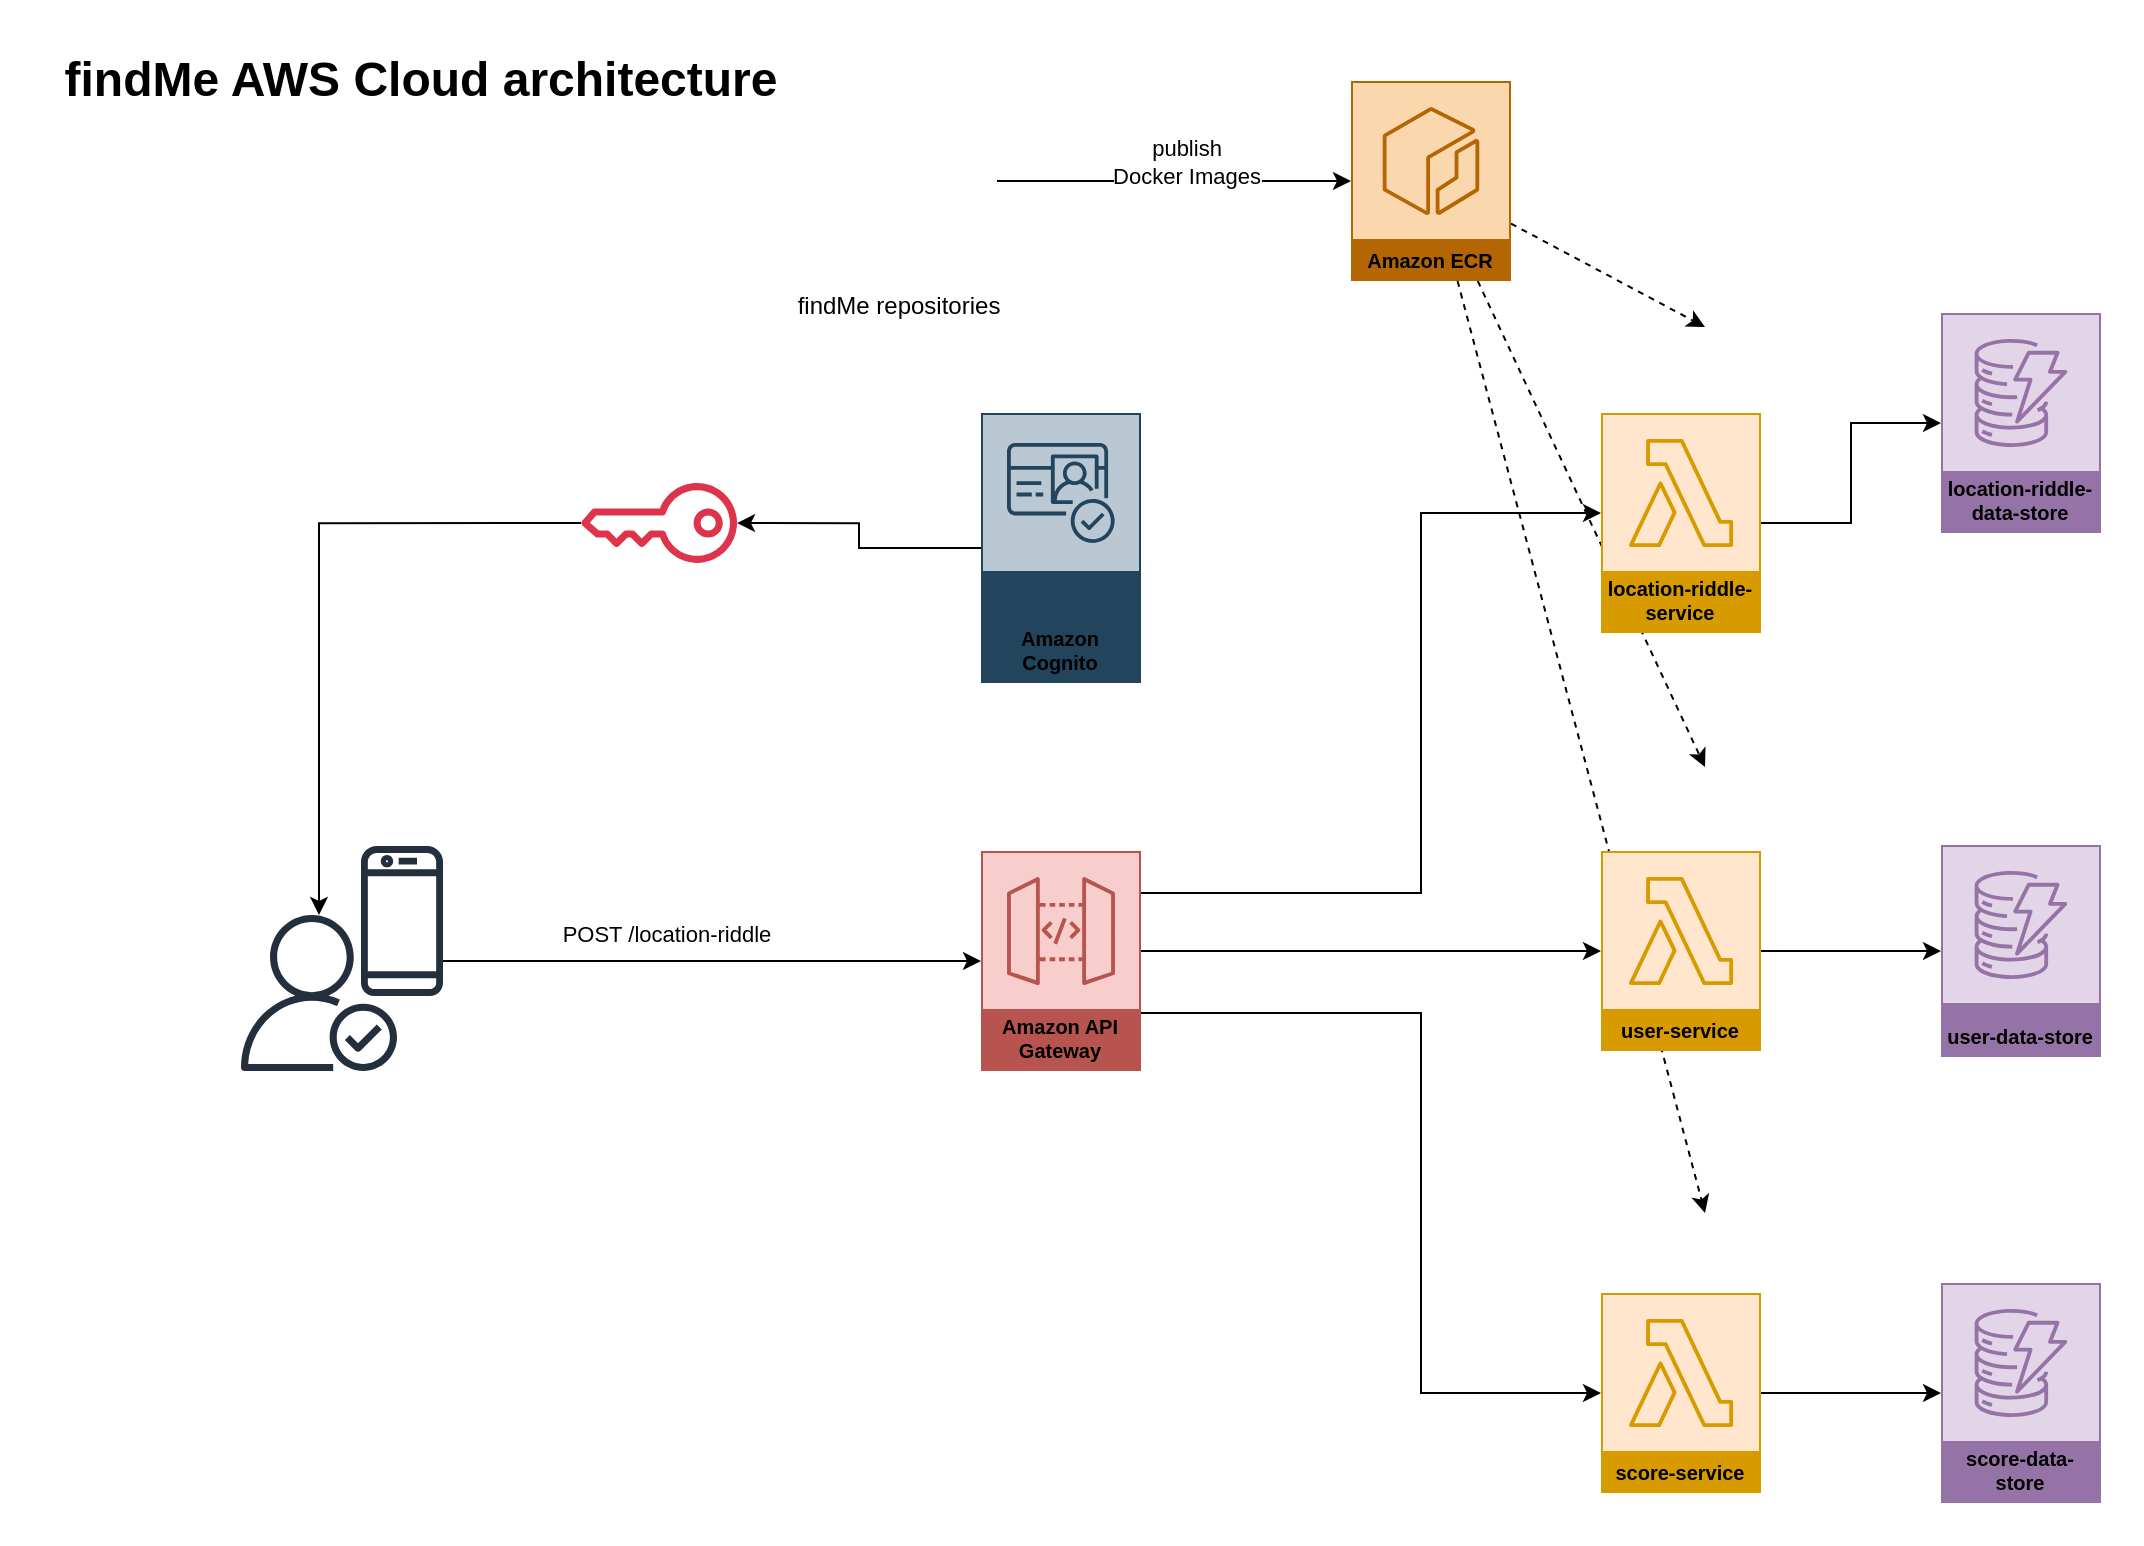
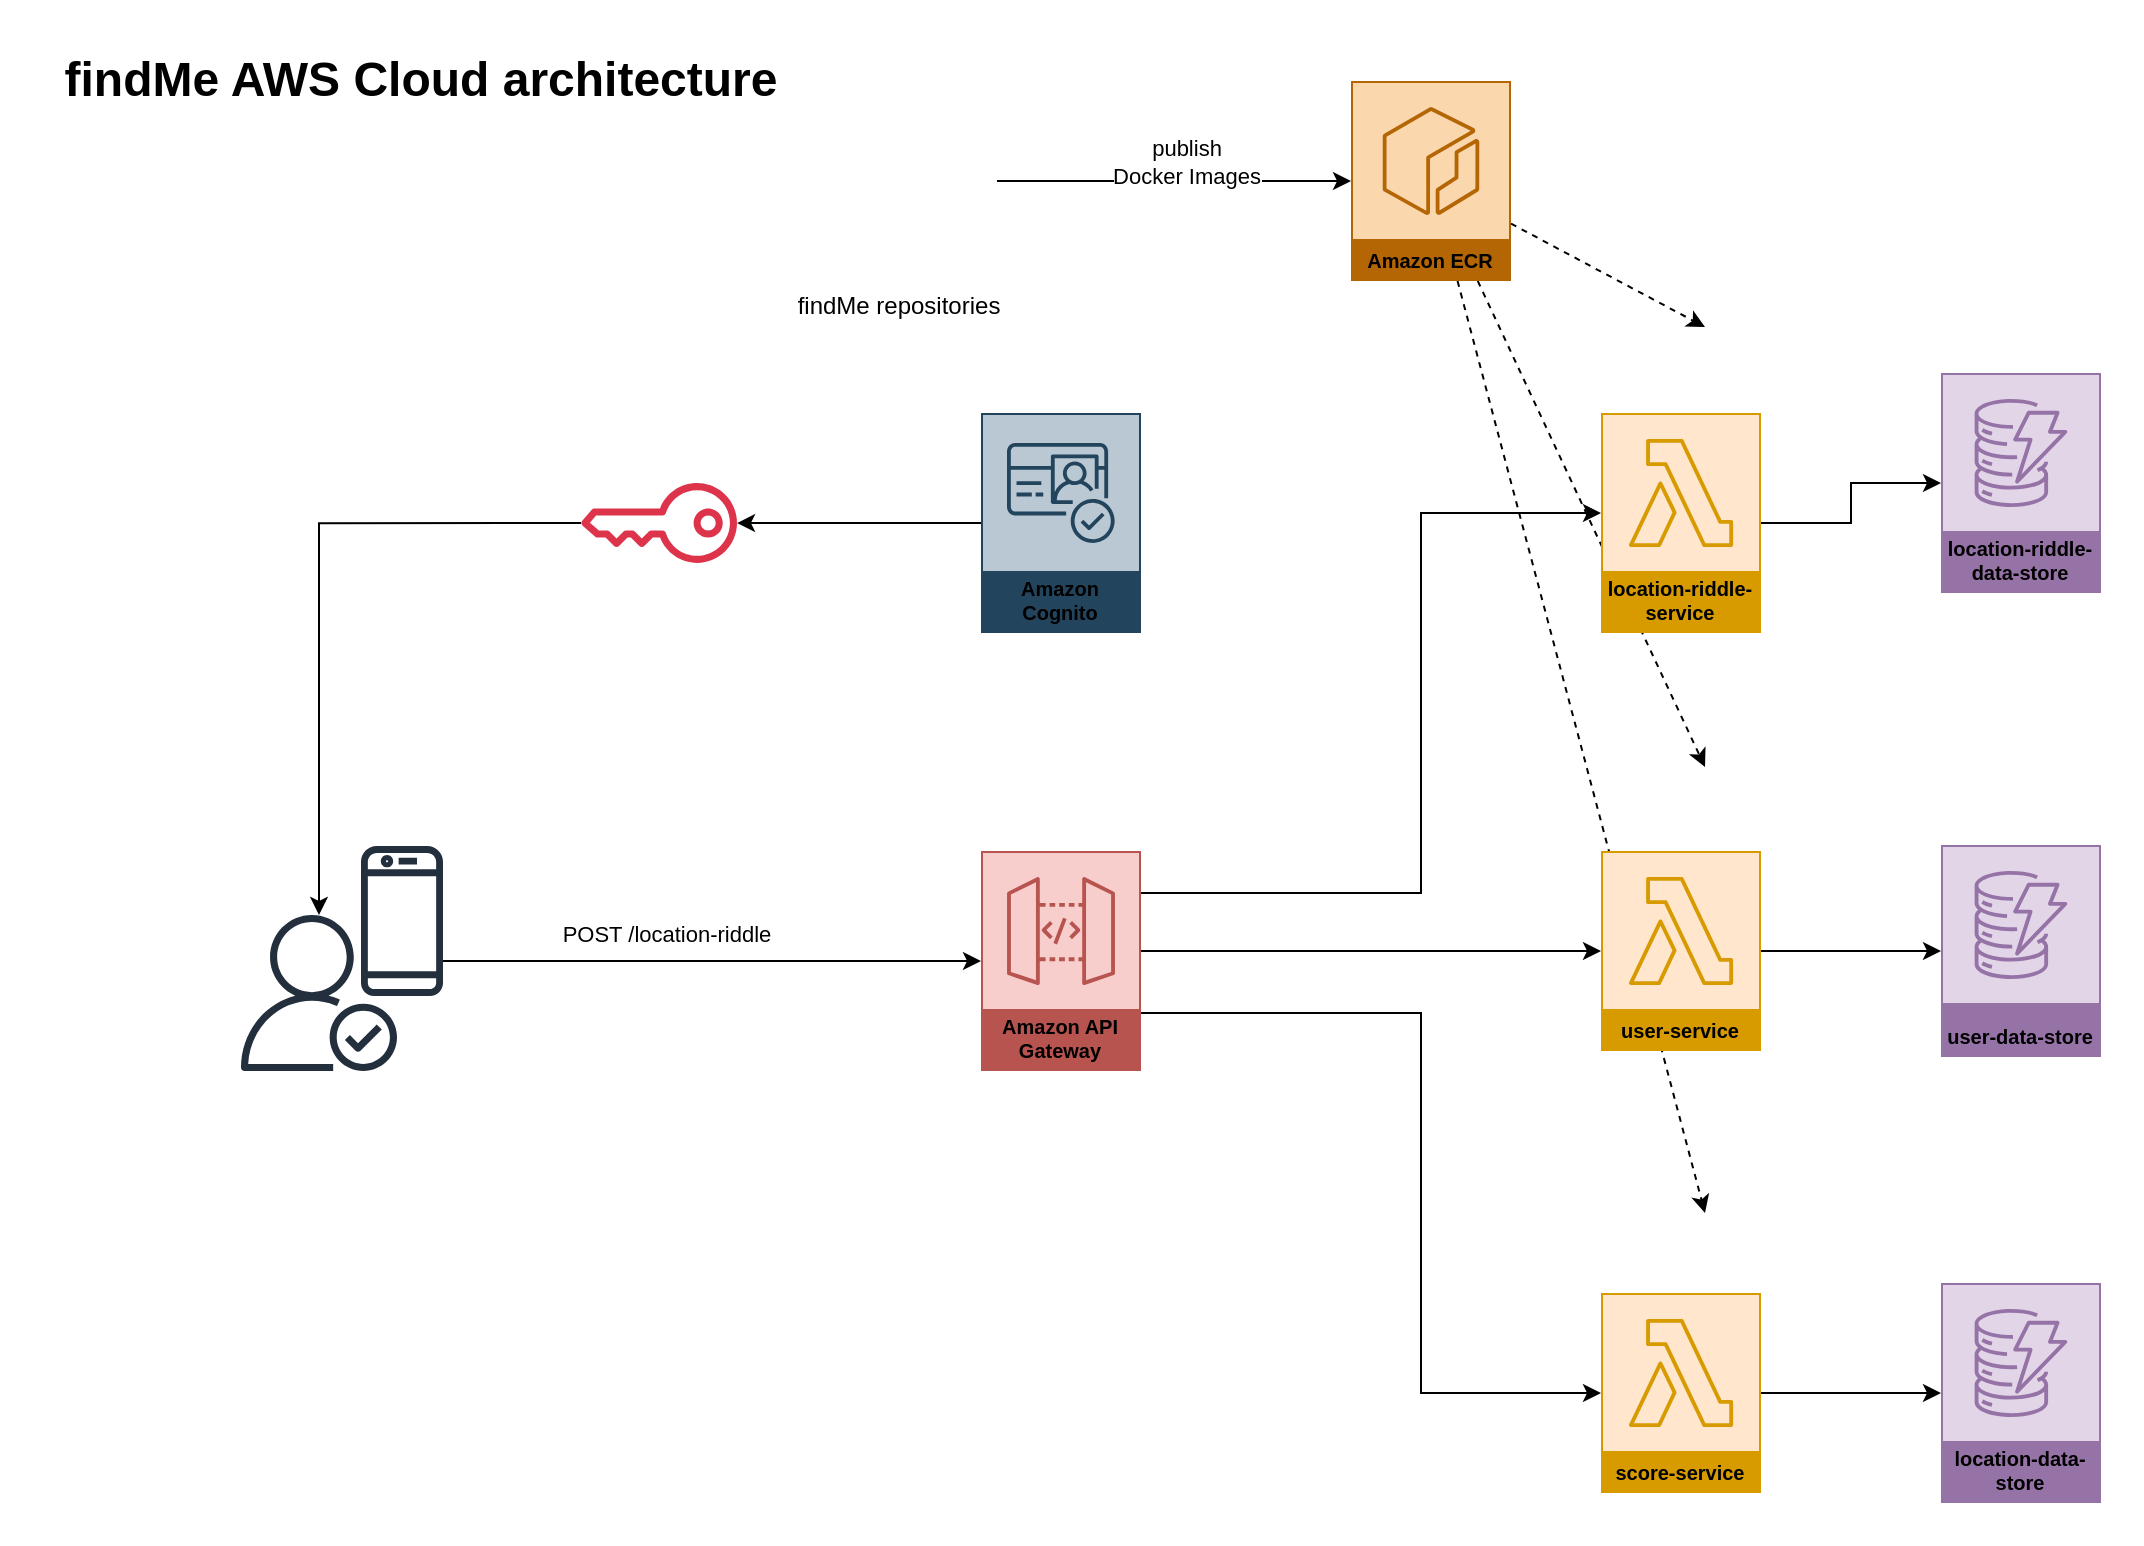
(2021, 423) -> (2021, 483)
(1061, 548) -> (1061, 523)
(2021, 1471) -> (2021, 1471)
